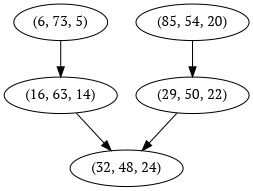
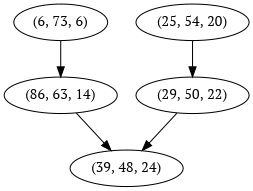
(61, 22) -> (61, 22)
(193, 22) -> (193, 22)
(61, 95) -> (61, 95)
(127, 168) -> (127, 168)
